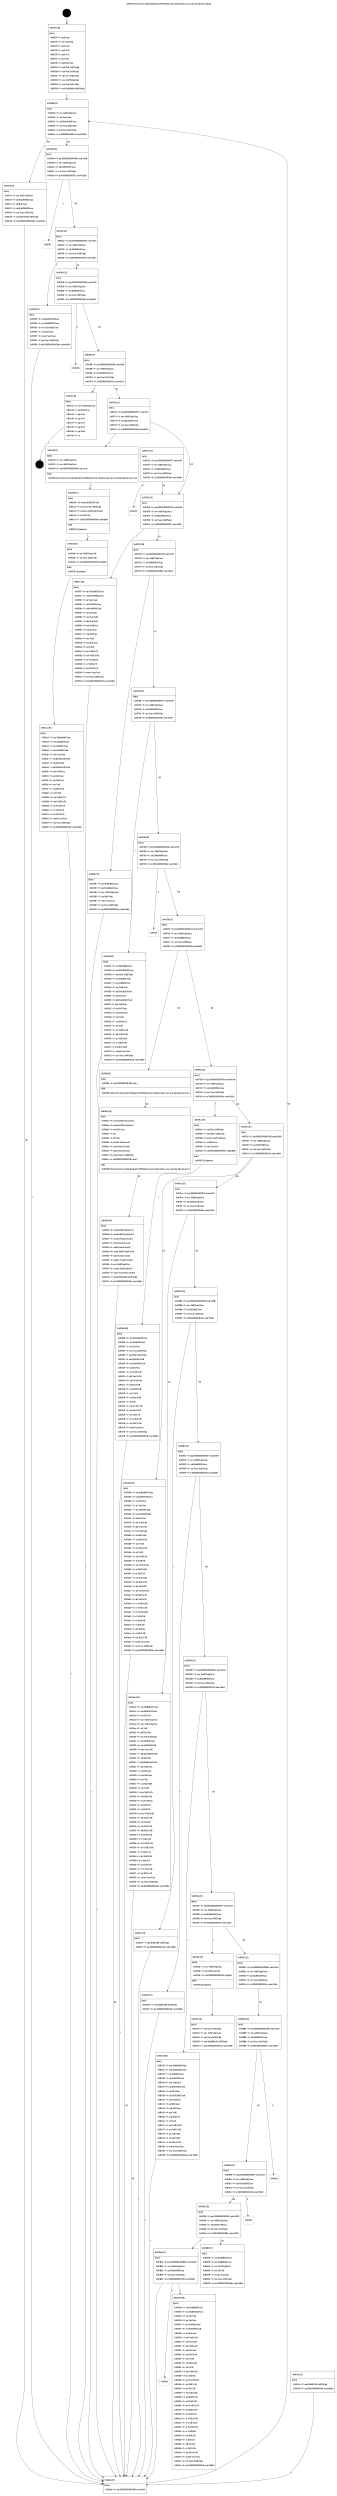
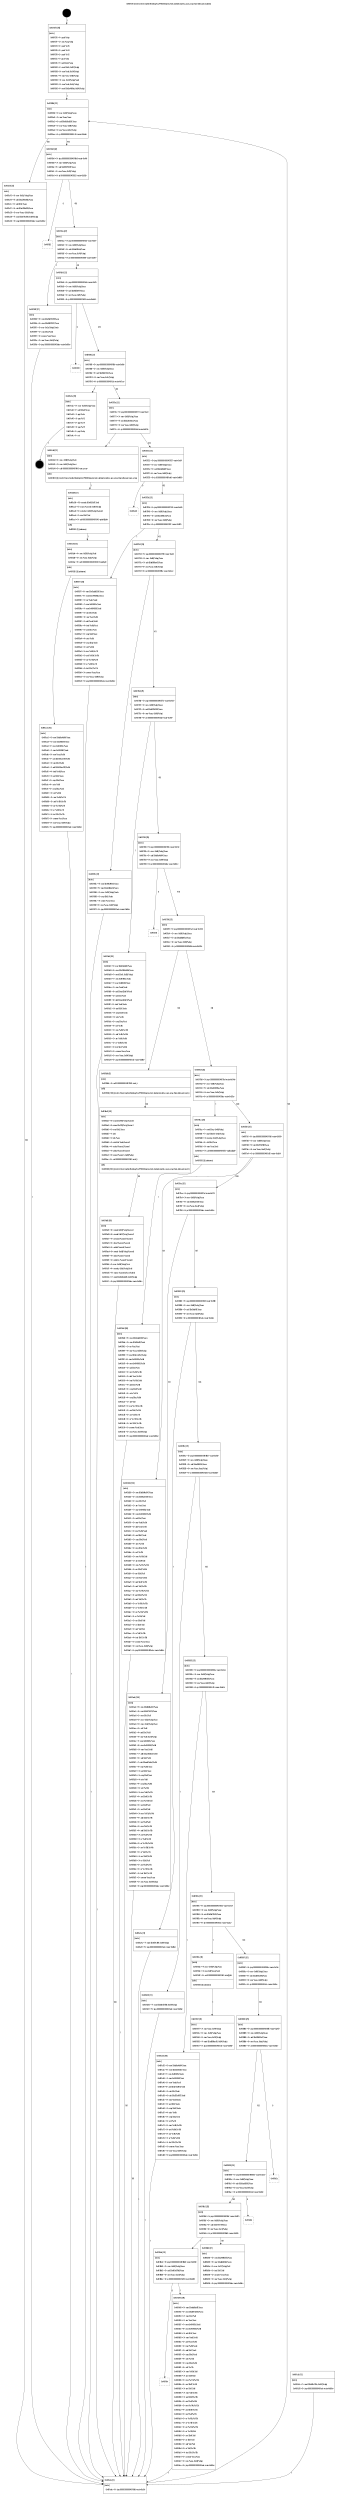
(186, 449) -> (145, 440)
(156, 2381) -> (161, 2477)
